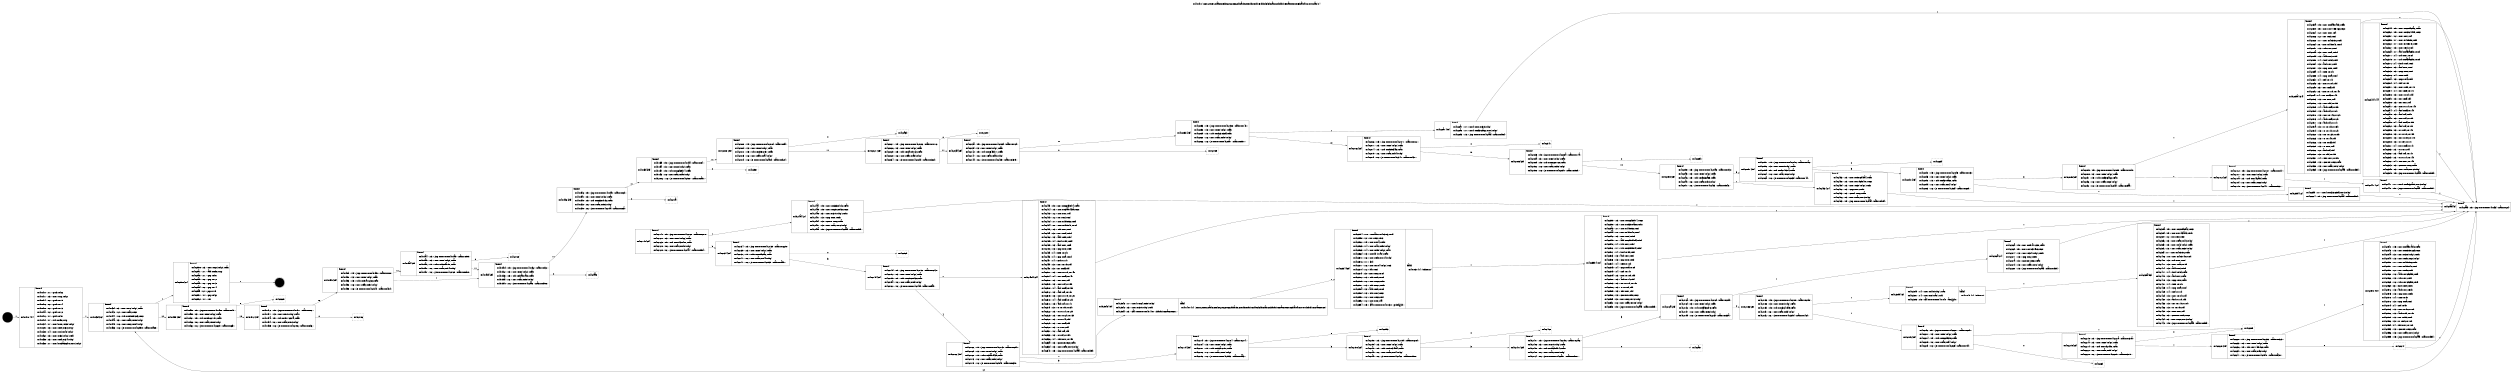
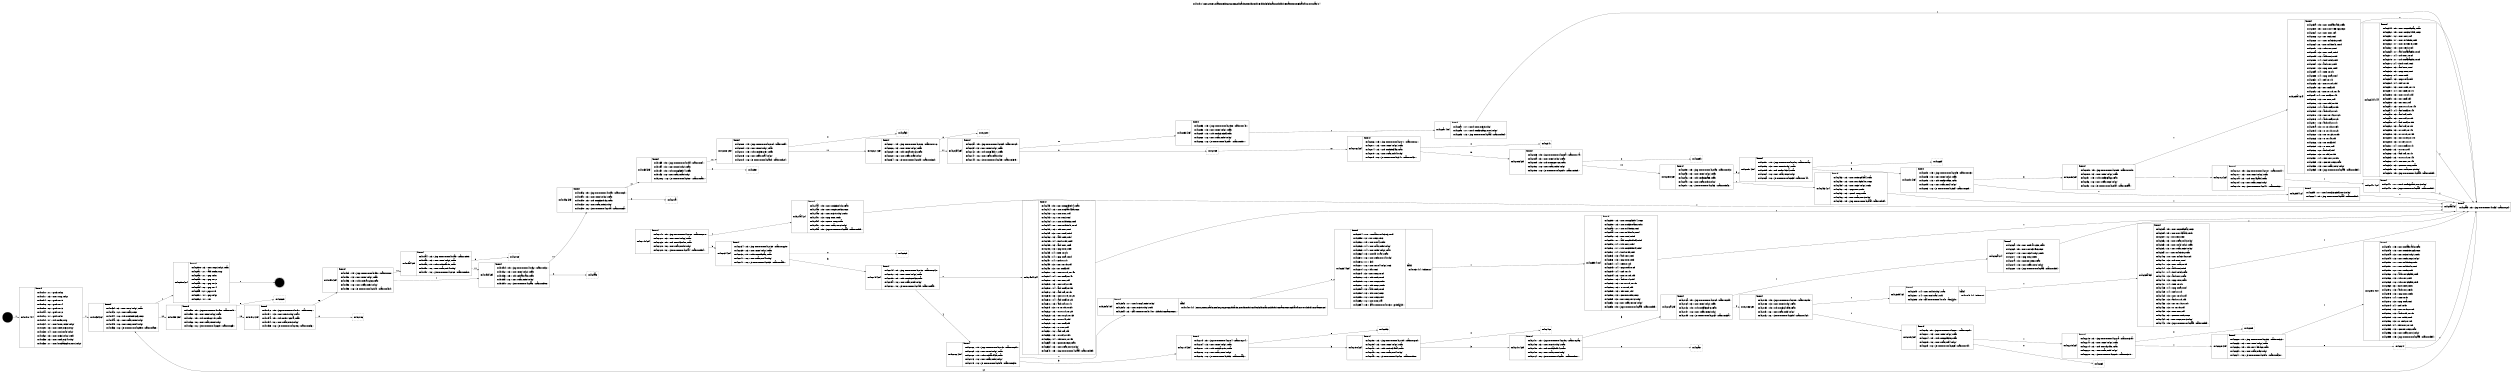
(1297, 141) -> (1282, 150)
(2107, 331) -> (2017, 341)
